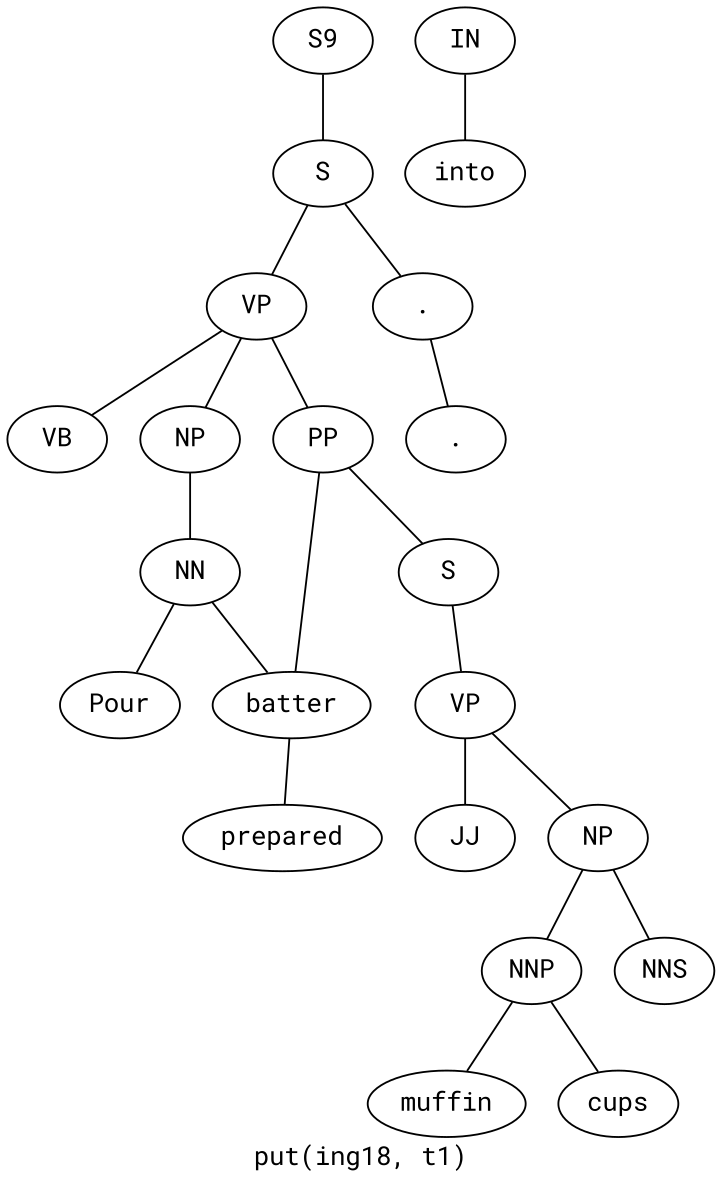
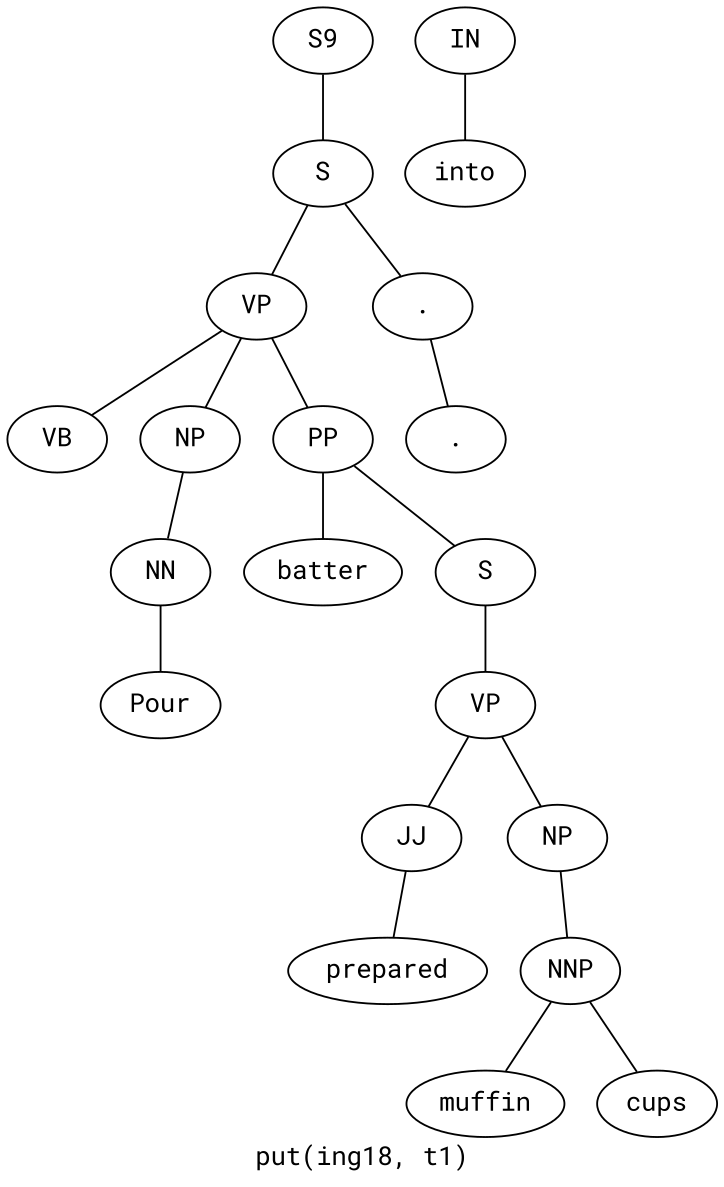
(240, 637) -> none
(287, 772) -> (400, 904)
(664, 971) -> none
